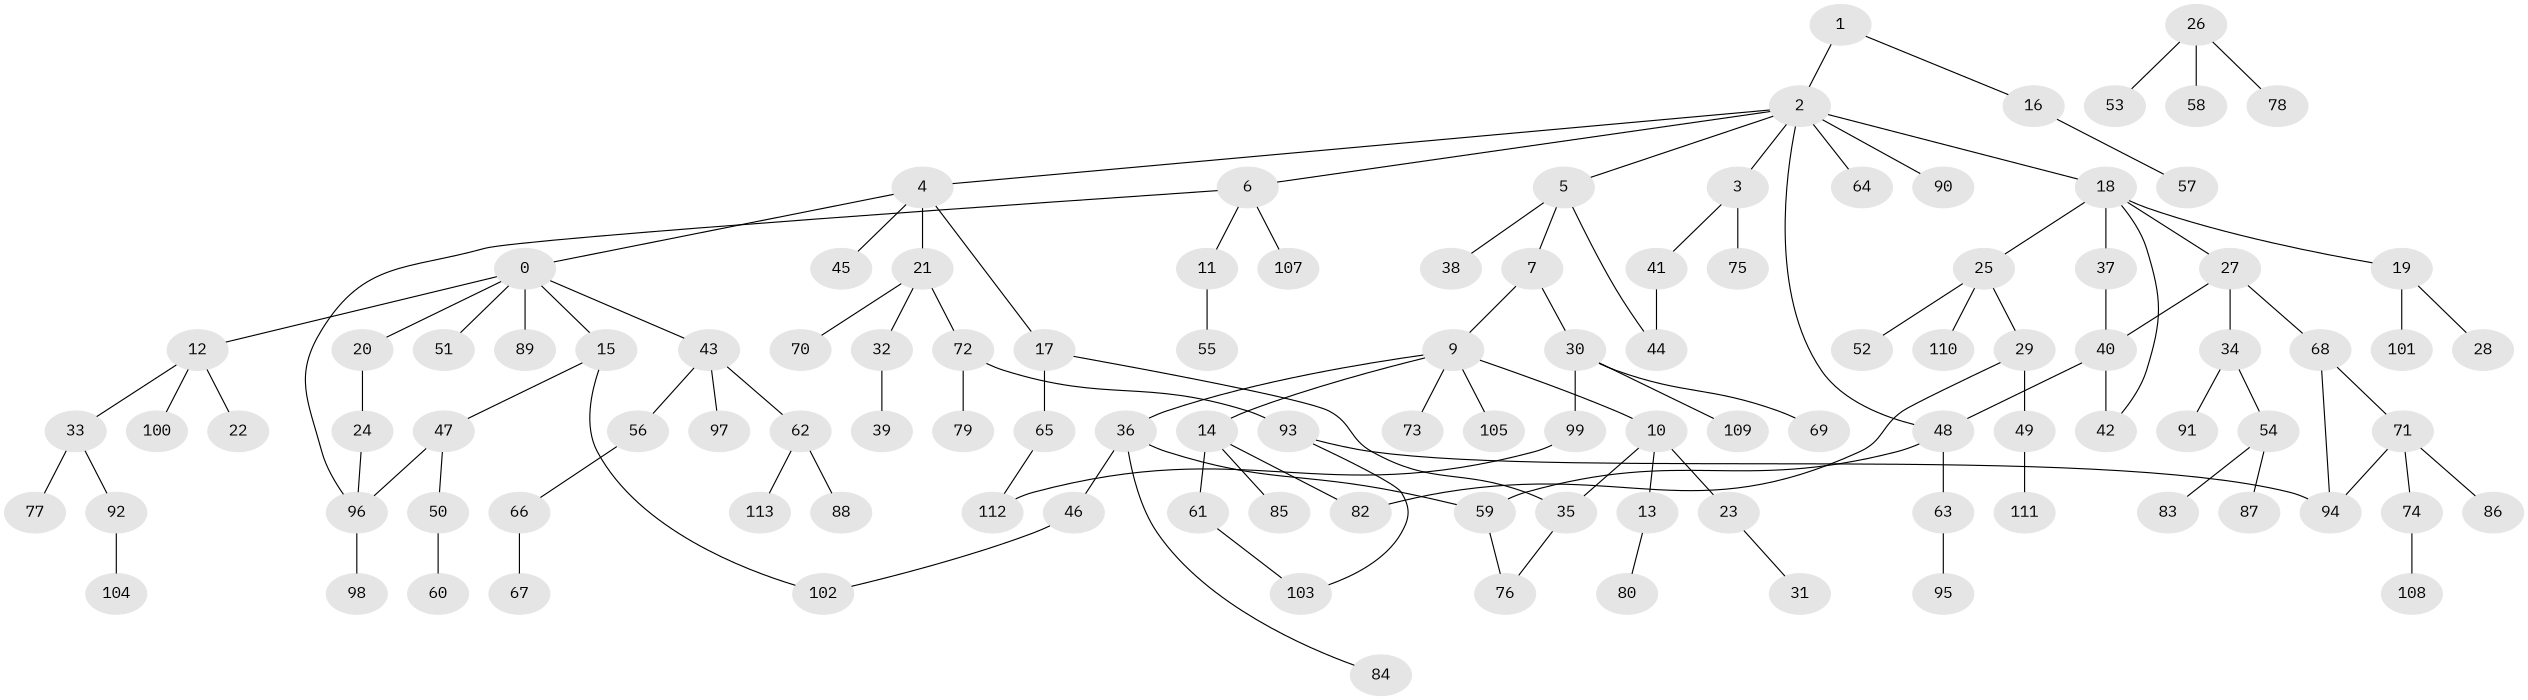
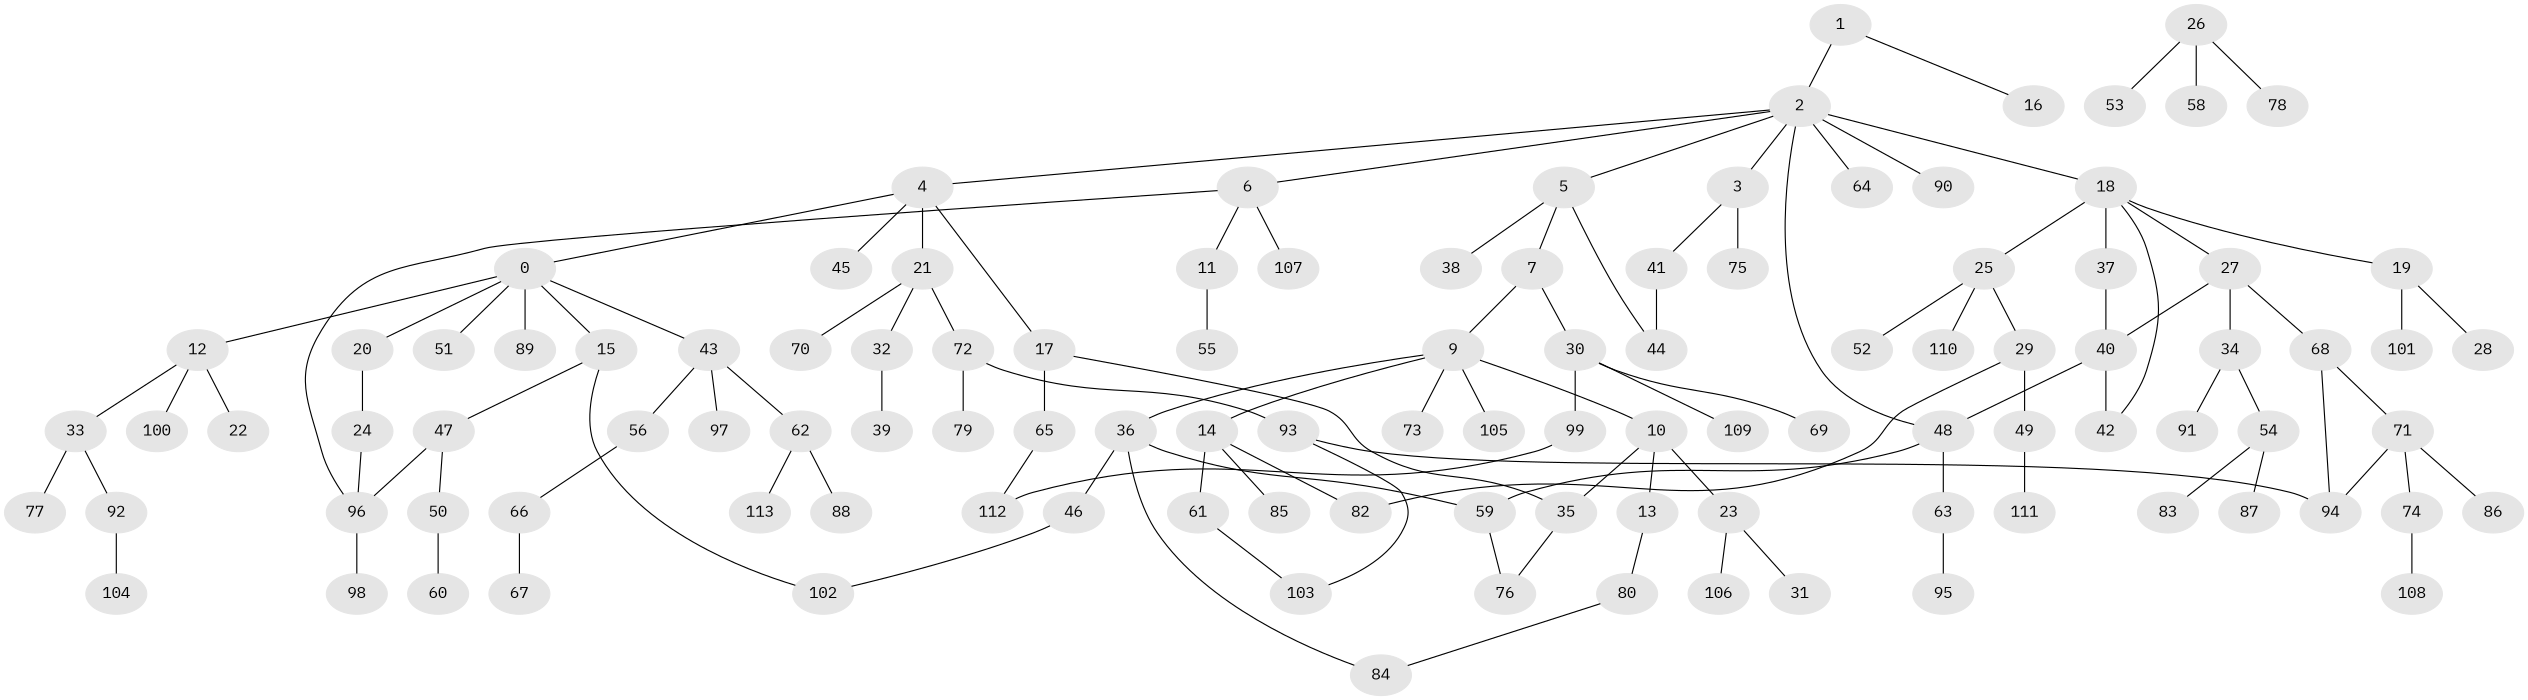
(2187, 187) -> none
none -> (1719, 594)
none -> (1504, 635)
